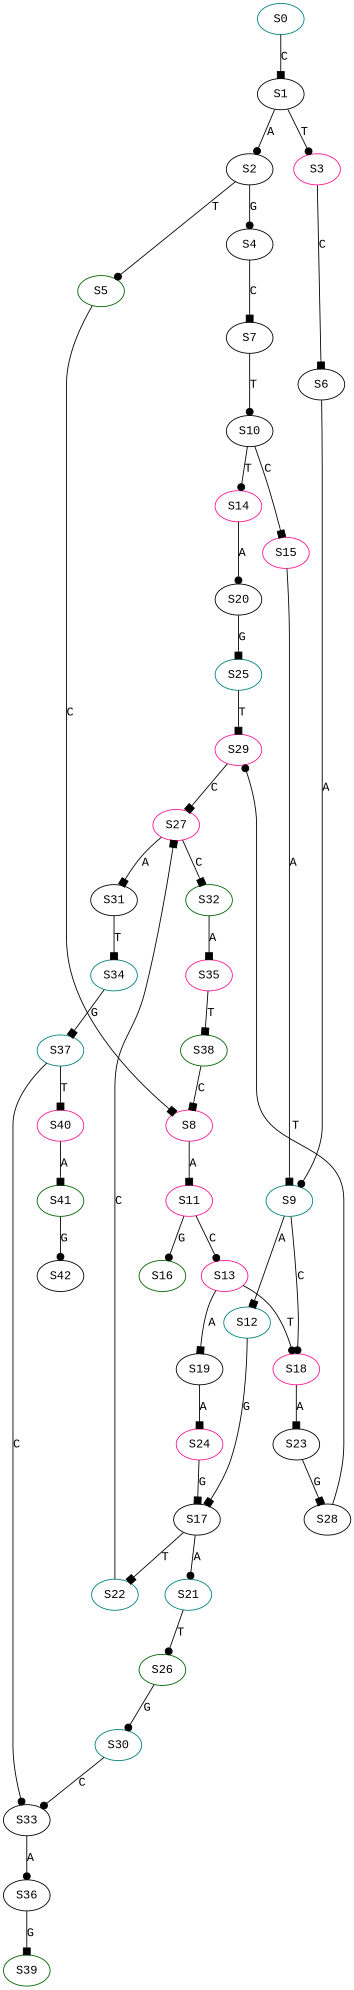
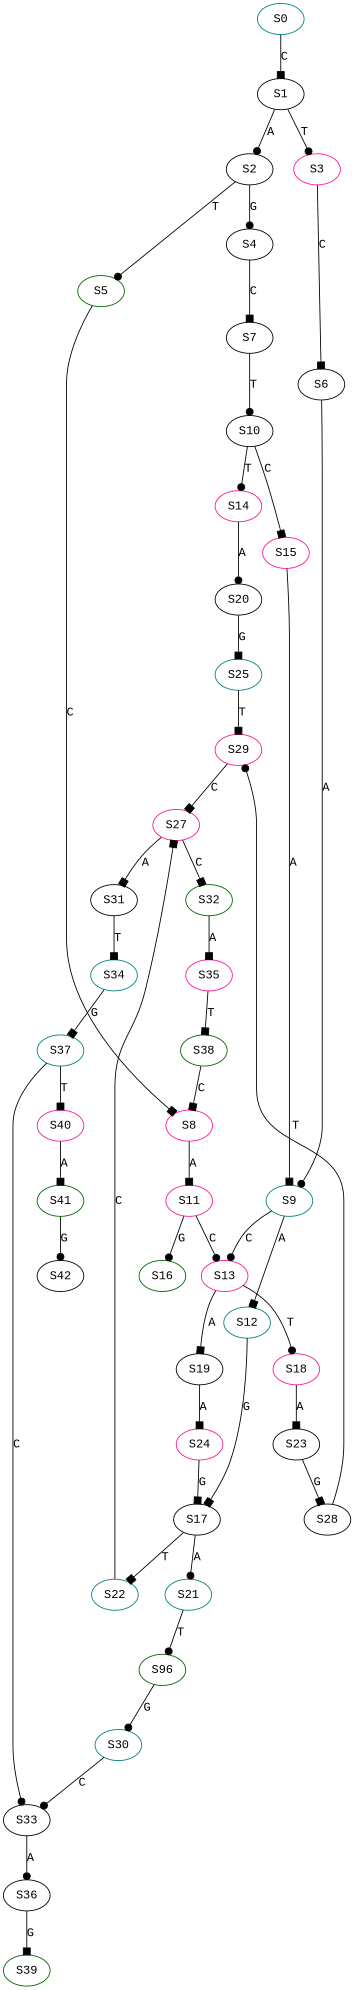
(297, 1282) -> (248, 1229)
(162, 1670) -> (162, 1670)
